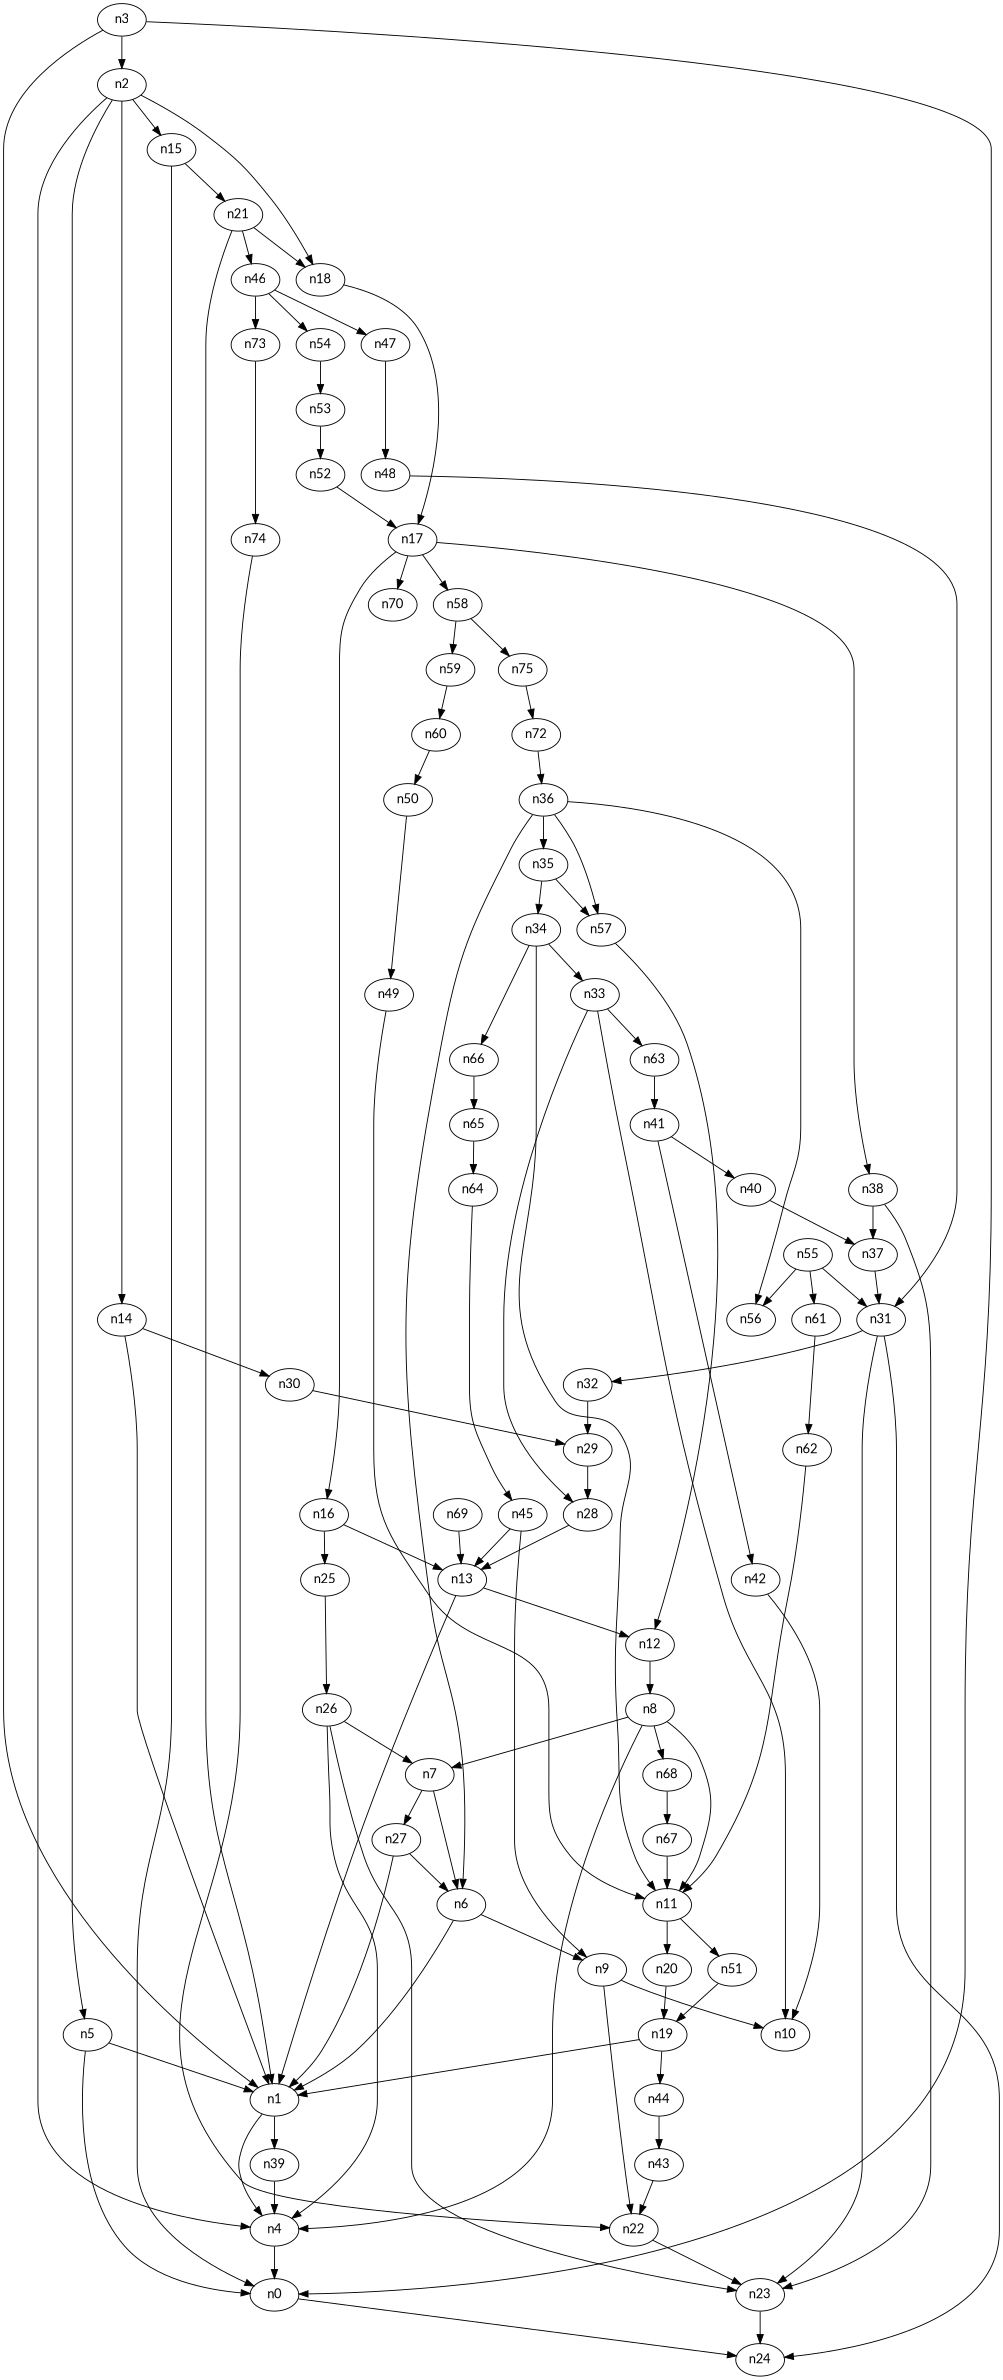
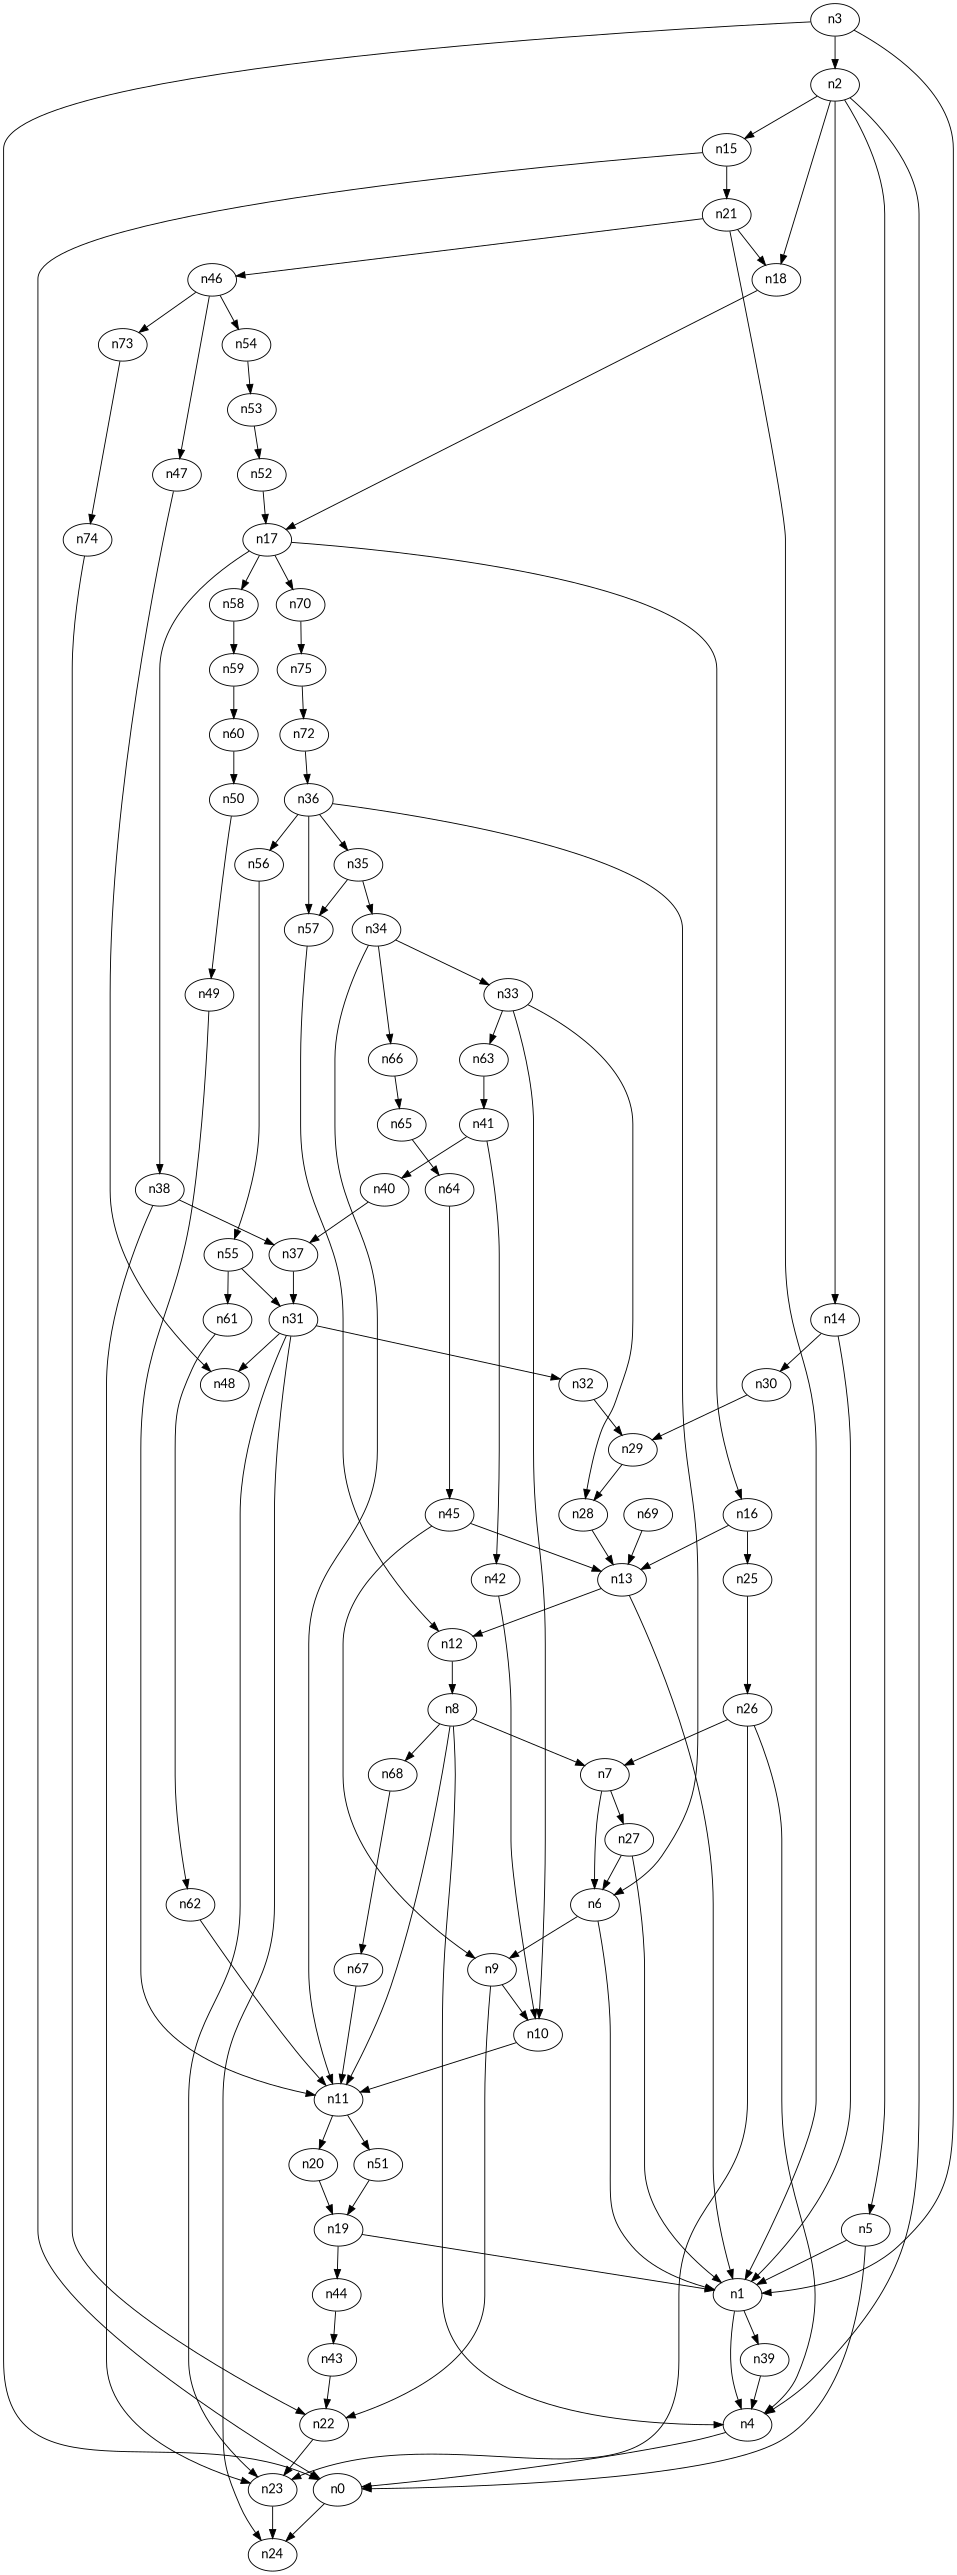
(487, 634) -> (301, 633)
(957, 668) -> (262, 1349)
(783, 1284) -> (259, 1057)
none -> (450, 2064)
